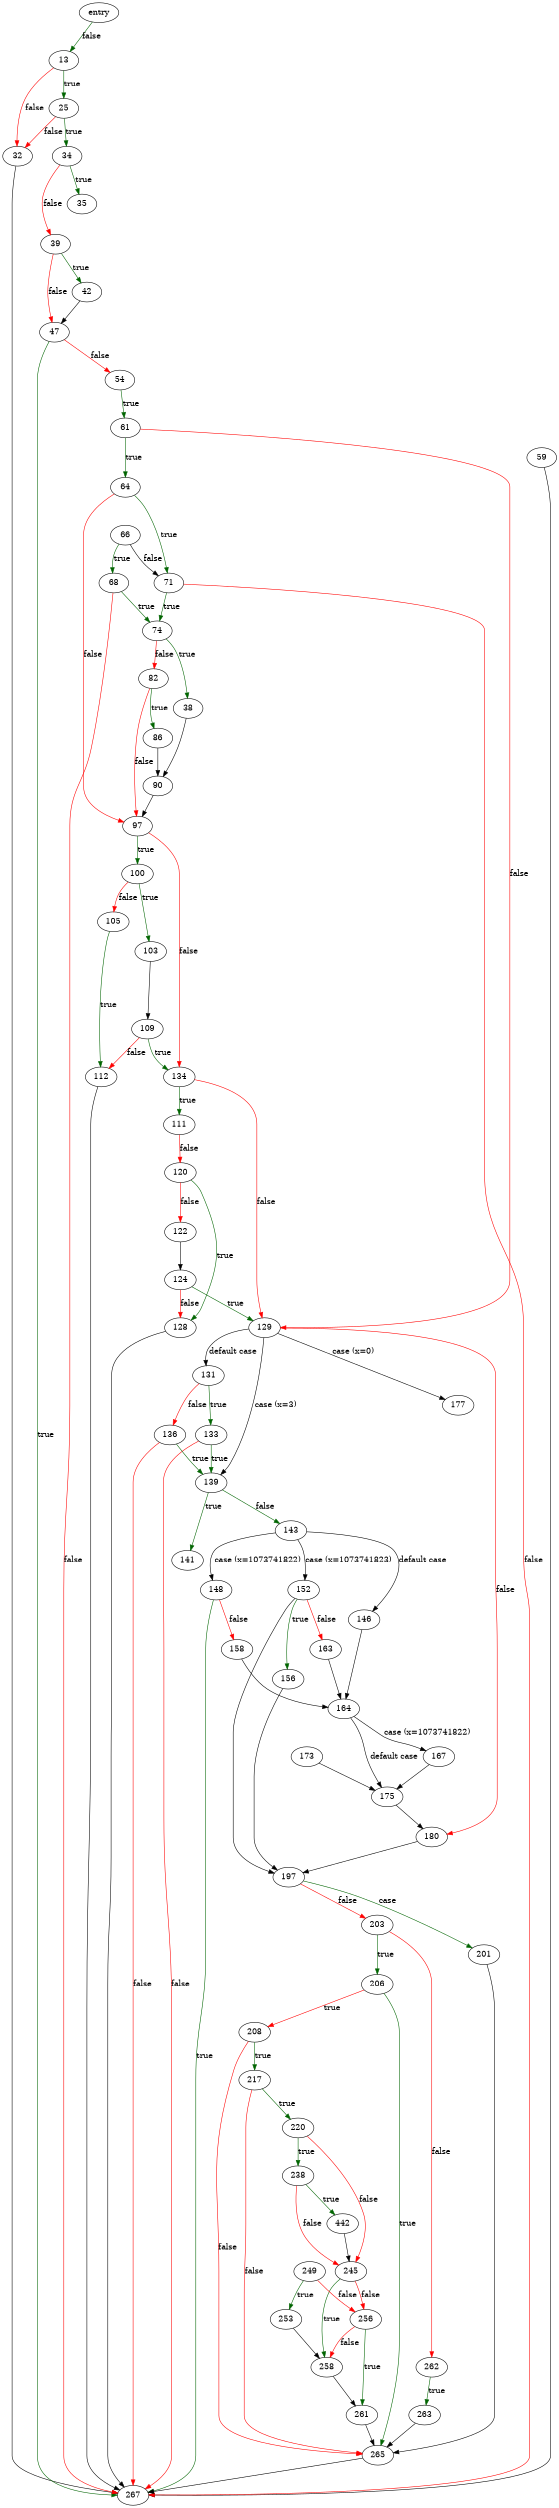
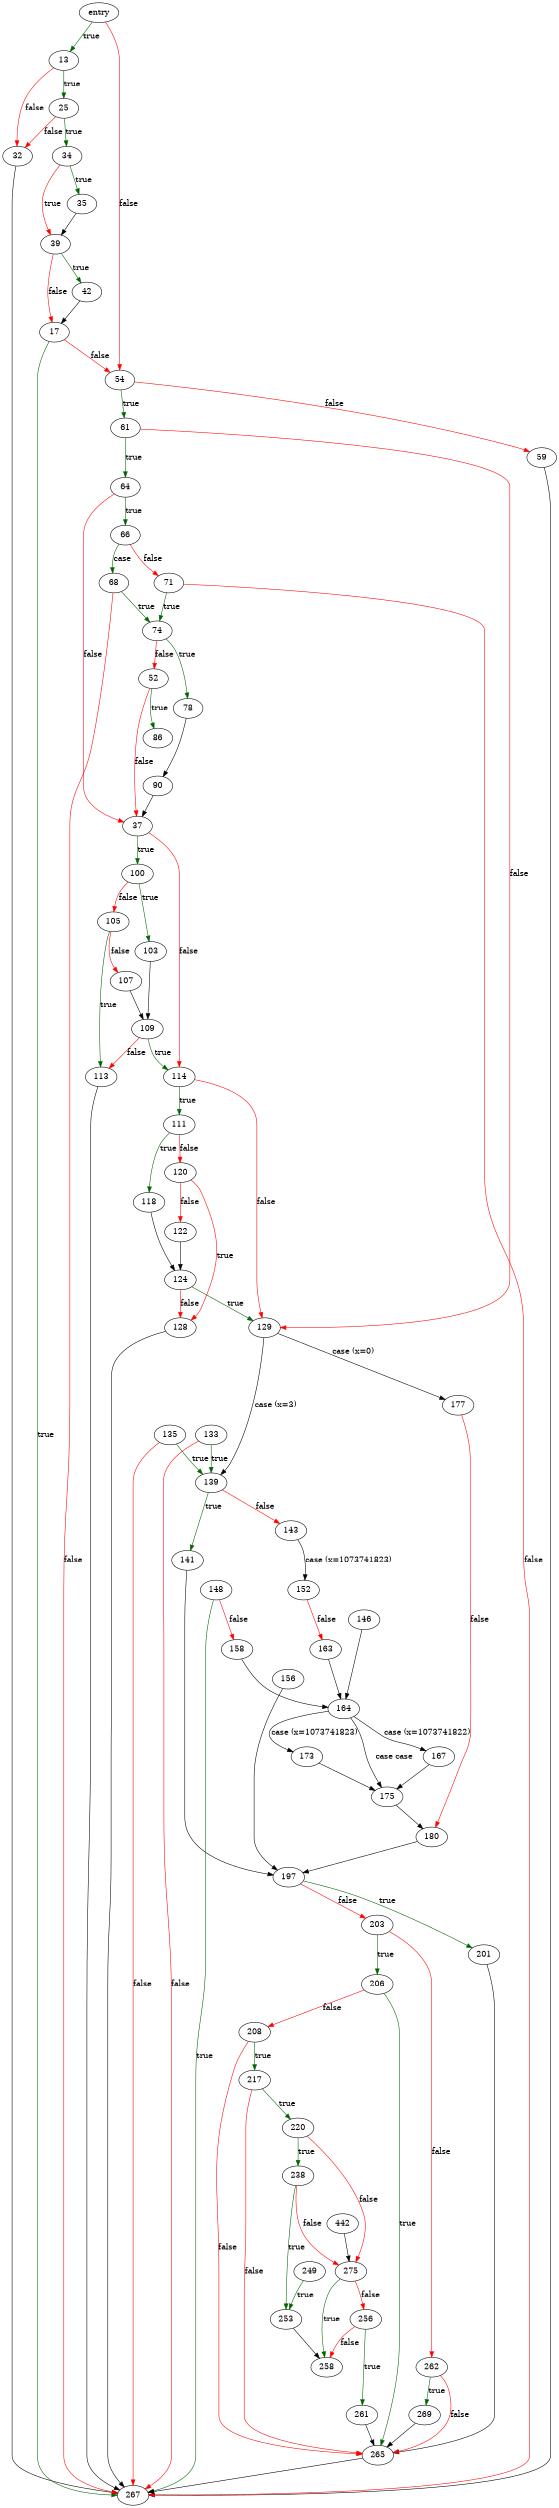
(92, 37) -> (92, 37)
none -> (119, 192)
(53, 204) -> (53, 204)
none -> (70, 222)
(54, 332) -> (54, 332)
none -> (331, 408)
(155, 529) -> (125, 508)
(122, 559) -> (122, 559)
(141, 560) -> (141, 560)
(153, 679) -> (153, 679)
(188, 708) -> (188, 708)
(158, 759) -> none
(138, 826) -> (138, 826)
none -> (126, 981)
(101, 1077) -> (101, 1077)
(179, 1077) -> (179, 1077)
none -> (149, 1202)
(217, 1247) -> (217, 1247)
(208, 1376) -> none
(170, 1435) -> (170, 1435)
(496, 1502) -> (470, 1621)
(249, 1505) -> (249, 1505)
(232, 1541) -> none
(383, 1544) -> none
(288, 1631) -> none
none -> (284, 1721)
(233, 1737) -> (185, 1748)
(394, 1757) -> (394, 1757)
(387, 1901) -> (387, 1901)
(332, 2008) -> (332, 2008)
(318, 2198) -> (289, 2245)
(351, 2272) -> (351, 2272)
(333, 2295) -> none
(343, 2389) -> none
(425, 2415) -> (425, 2415)
none -> (445, 2426)
